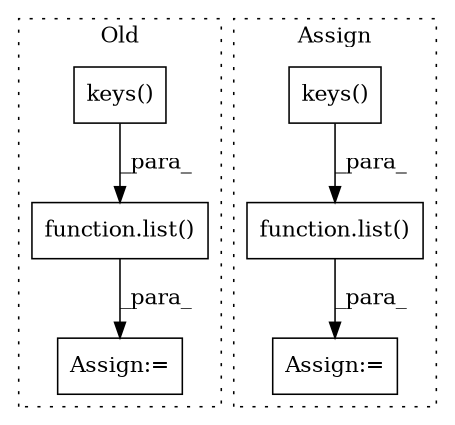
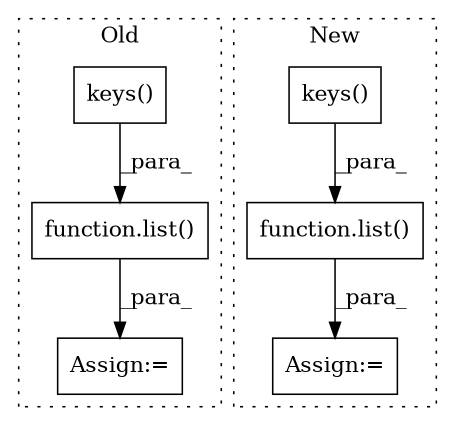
(335, 37) -> (335, 37)
